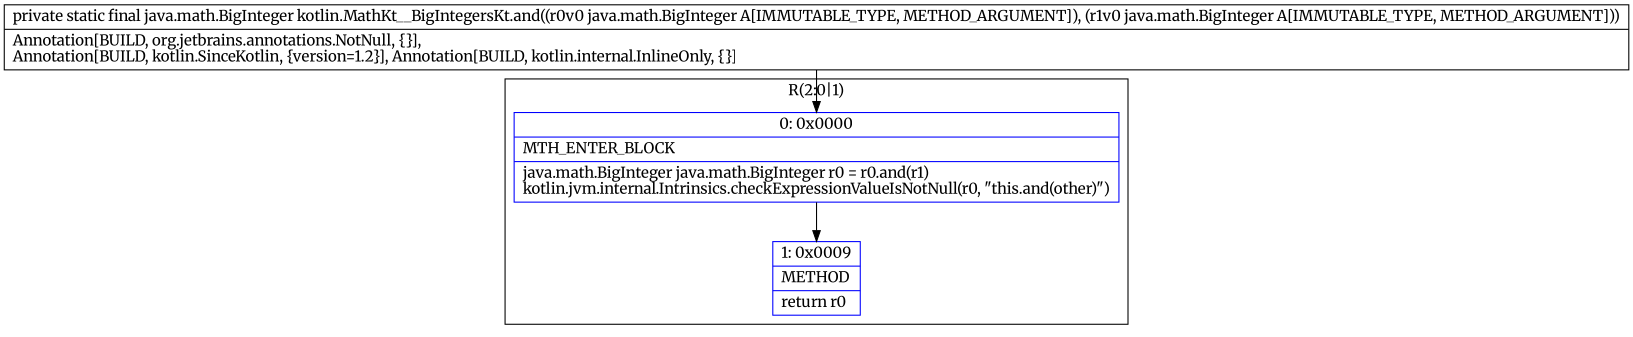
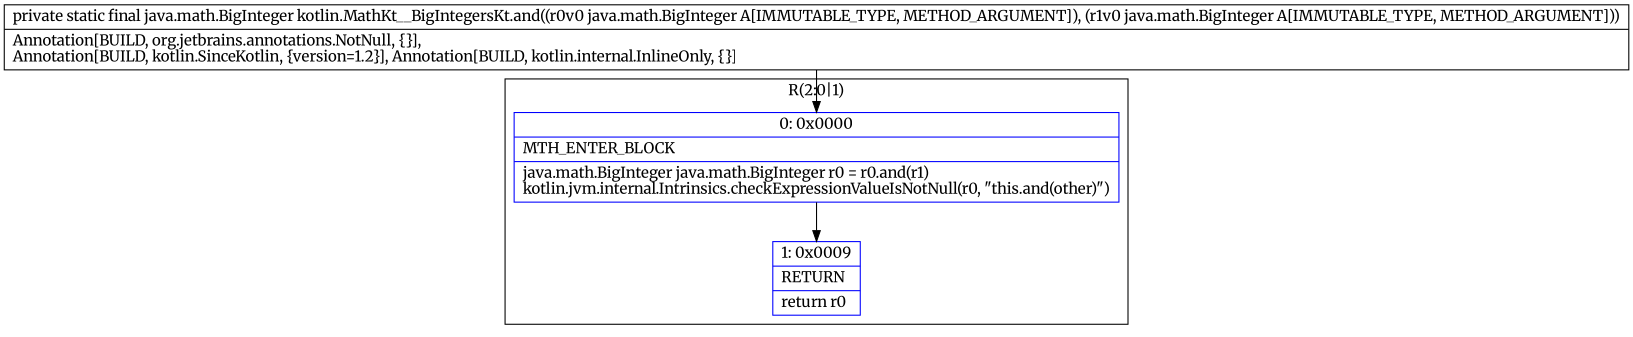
(815, 278) -> (813, 278)
